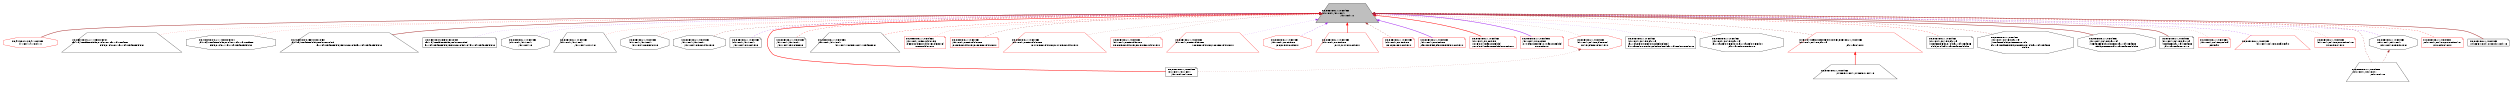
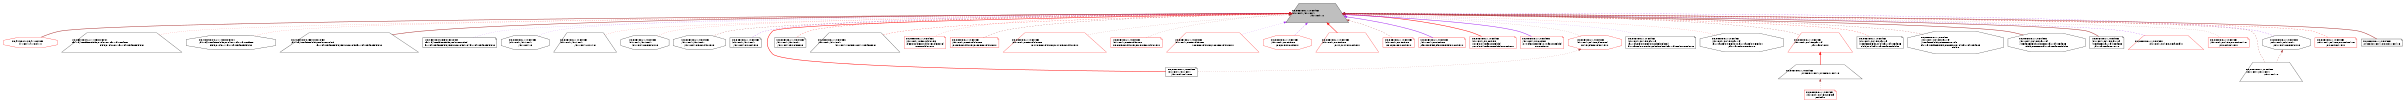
(1793, 18) -> (1820, 86)
(1855, 43) -> (1820, 43)
